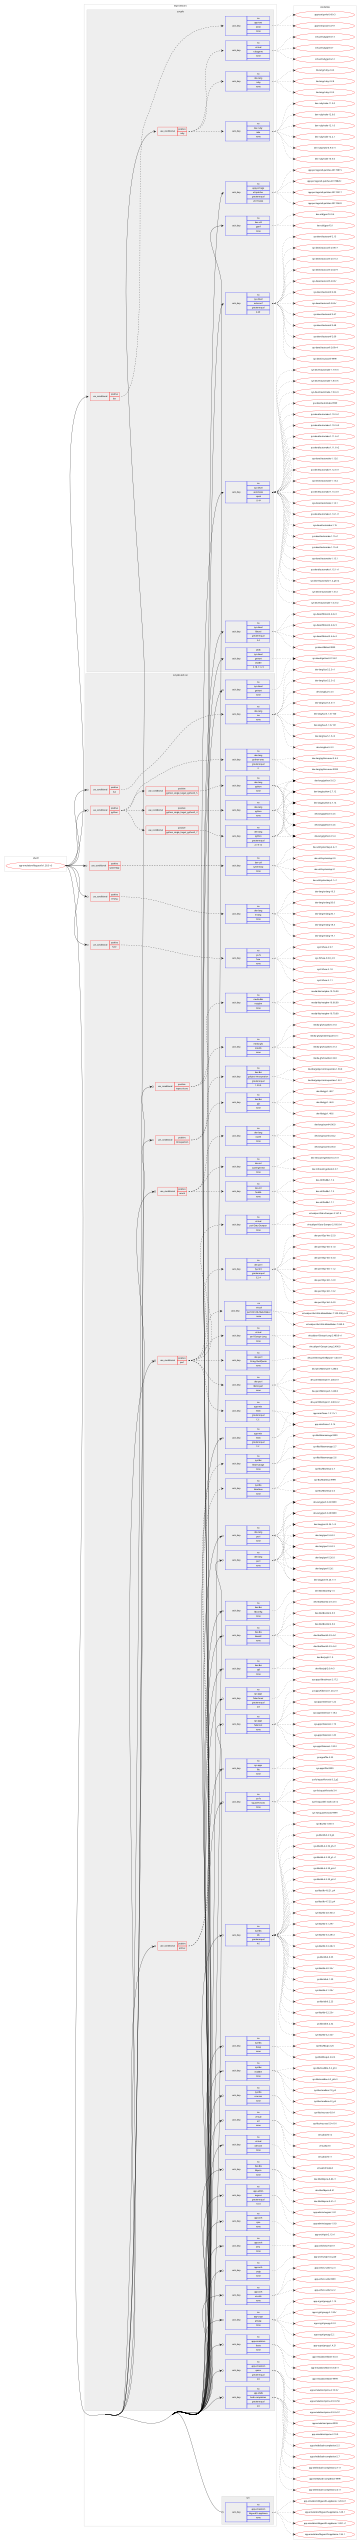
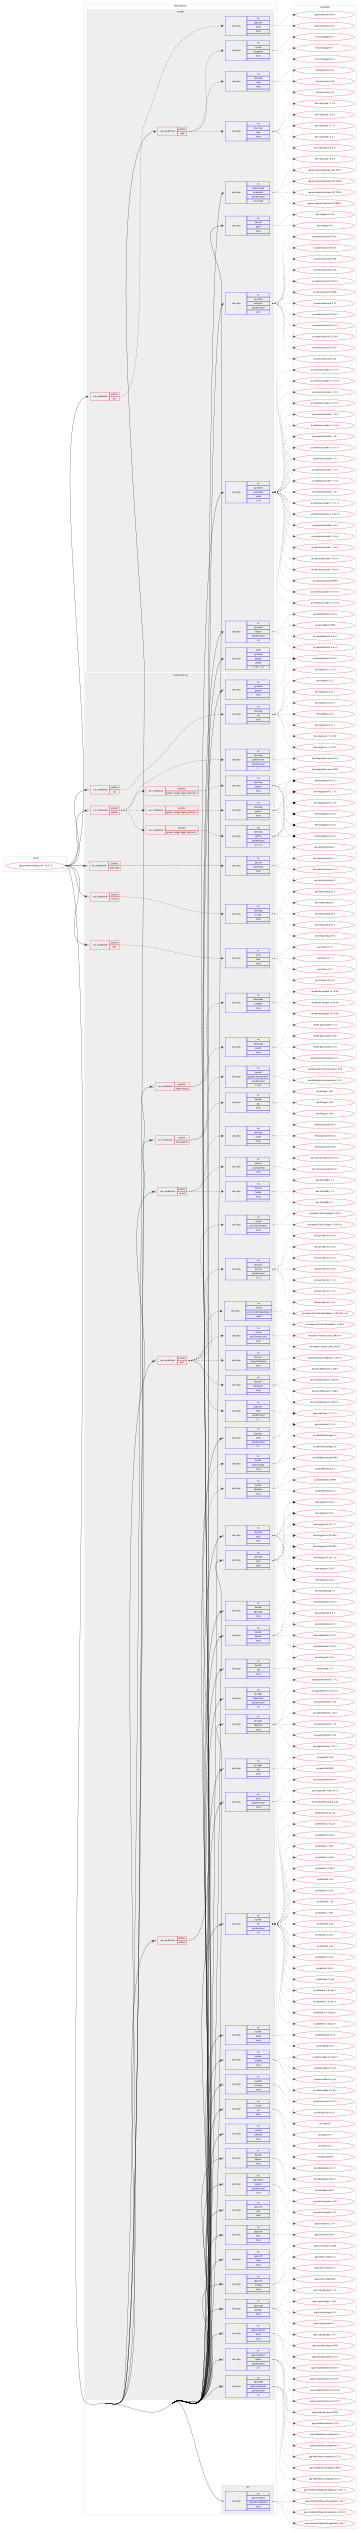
(325, 1813) -> none
